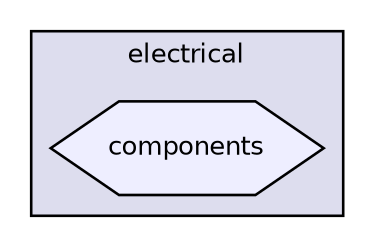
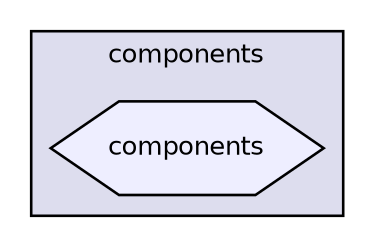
(187, 56) -> (187, 56)
